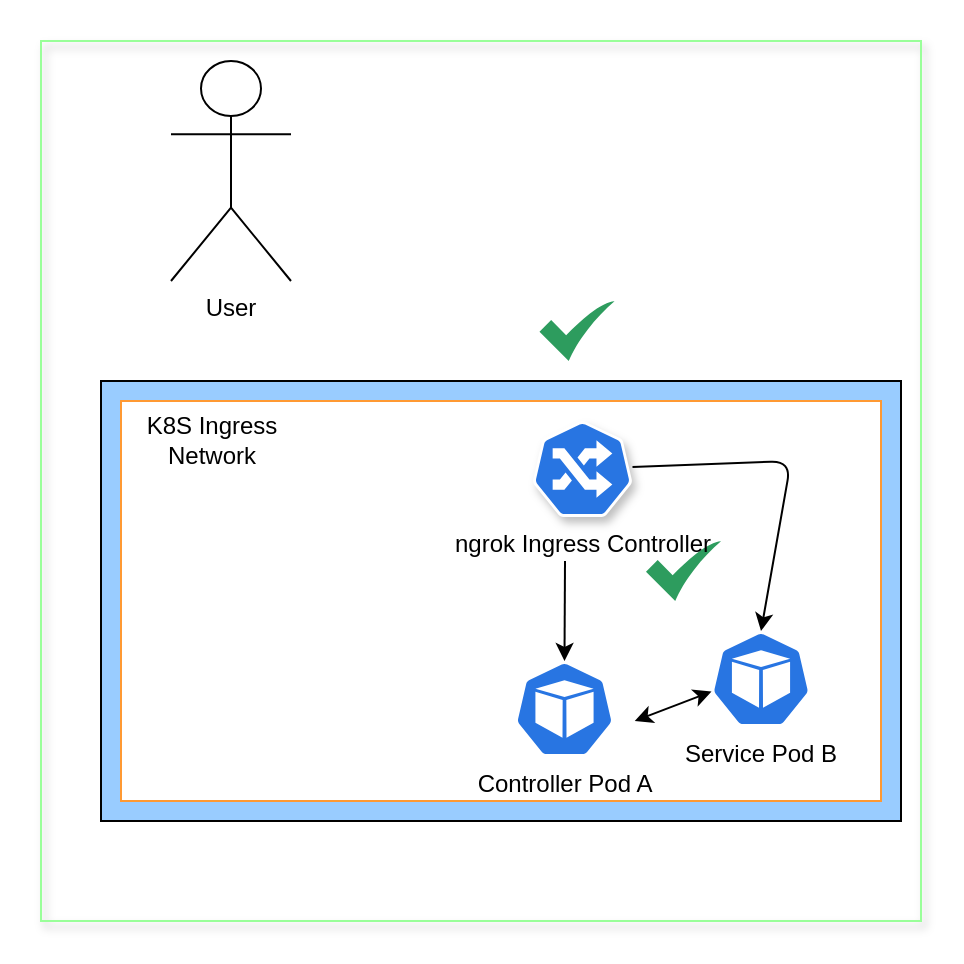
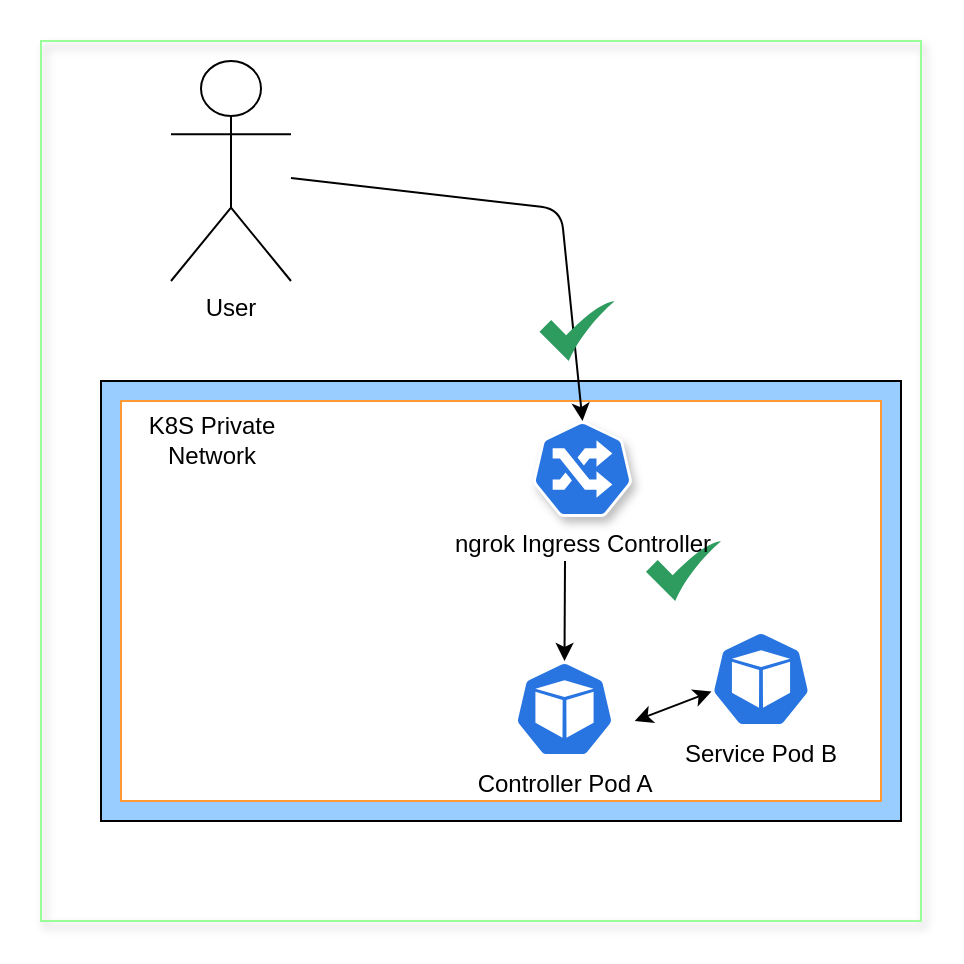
none -> (481, 200)
(213, 441) -> (213, 441)
(785, 466) -> none
